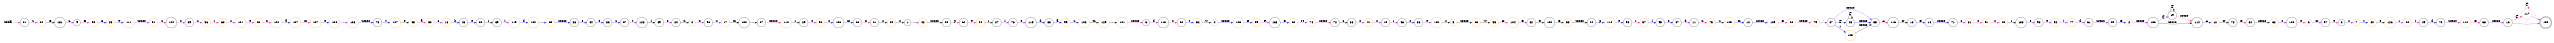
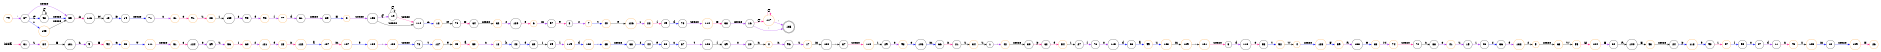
(1802, 23) -> none
